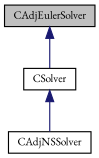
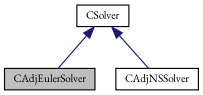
(50, 53) -> (72, 52)
